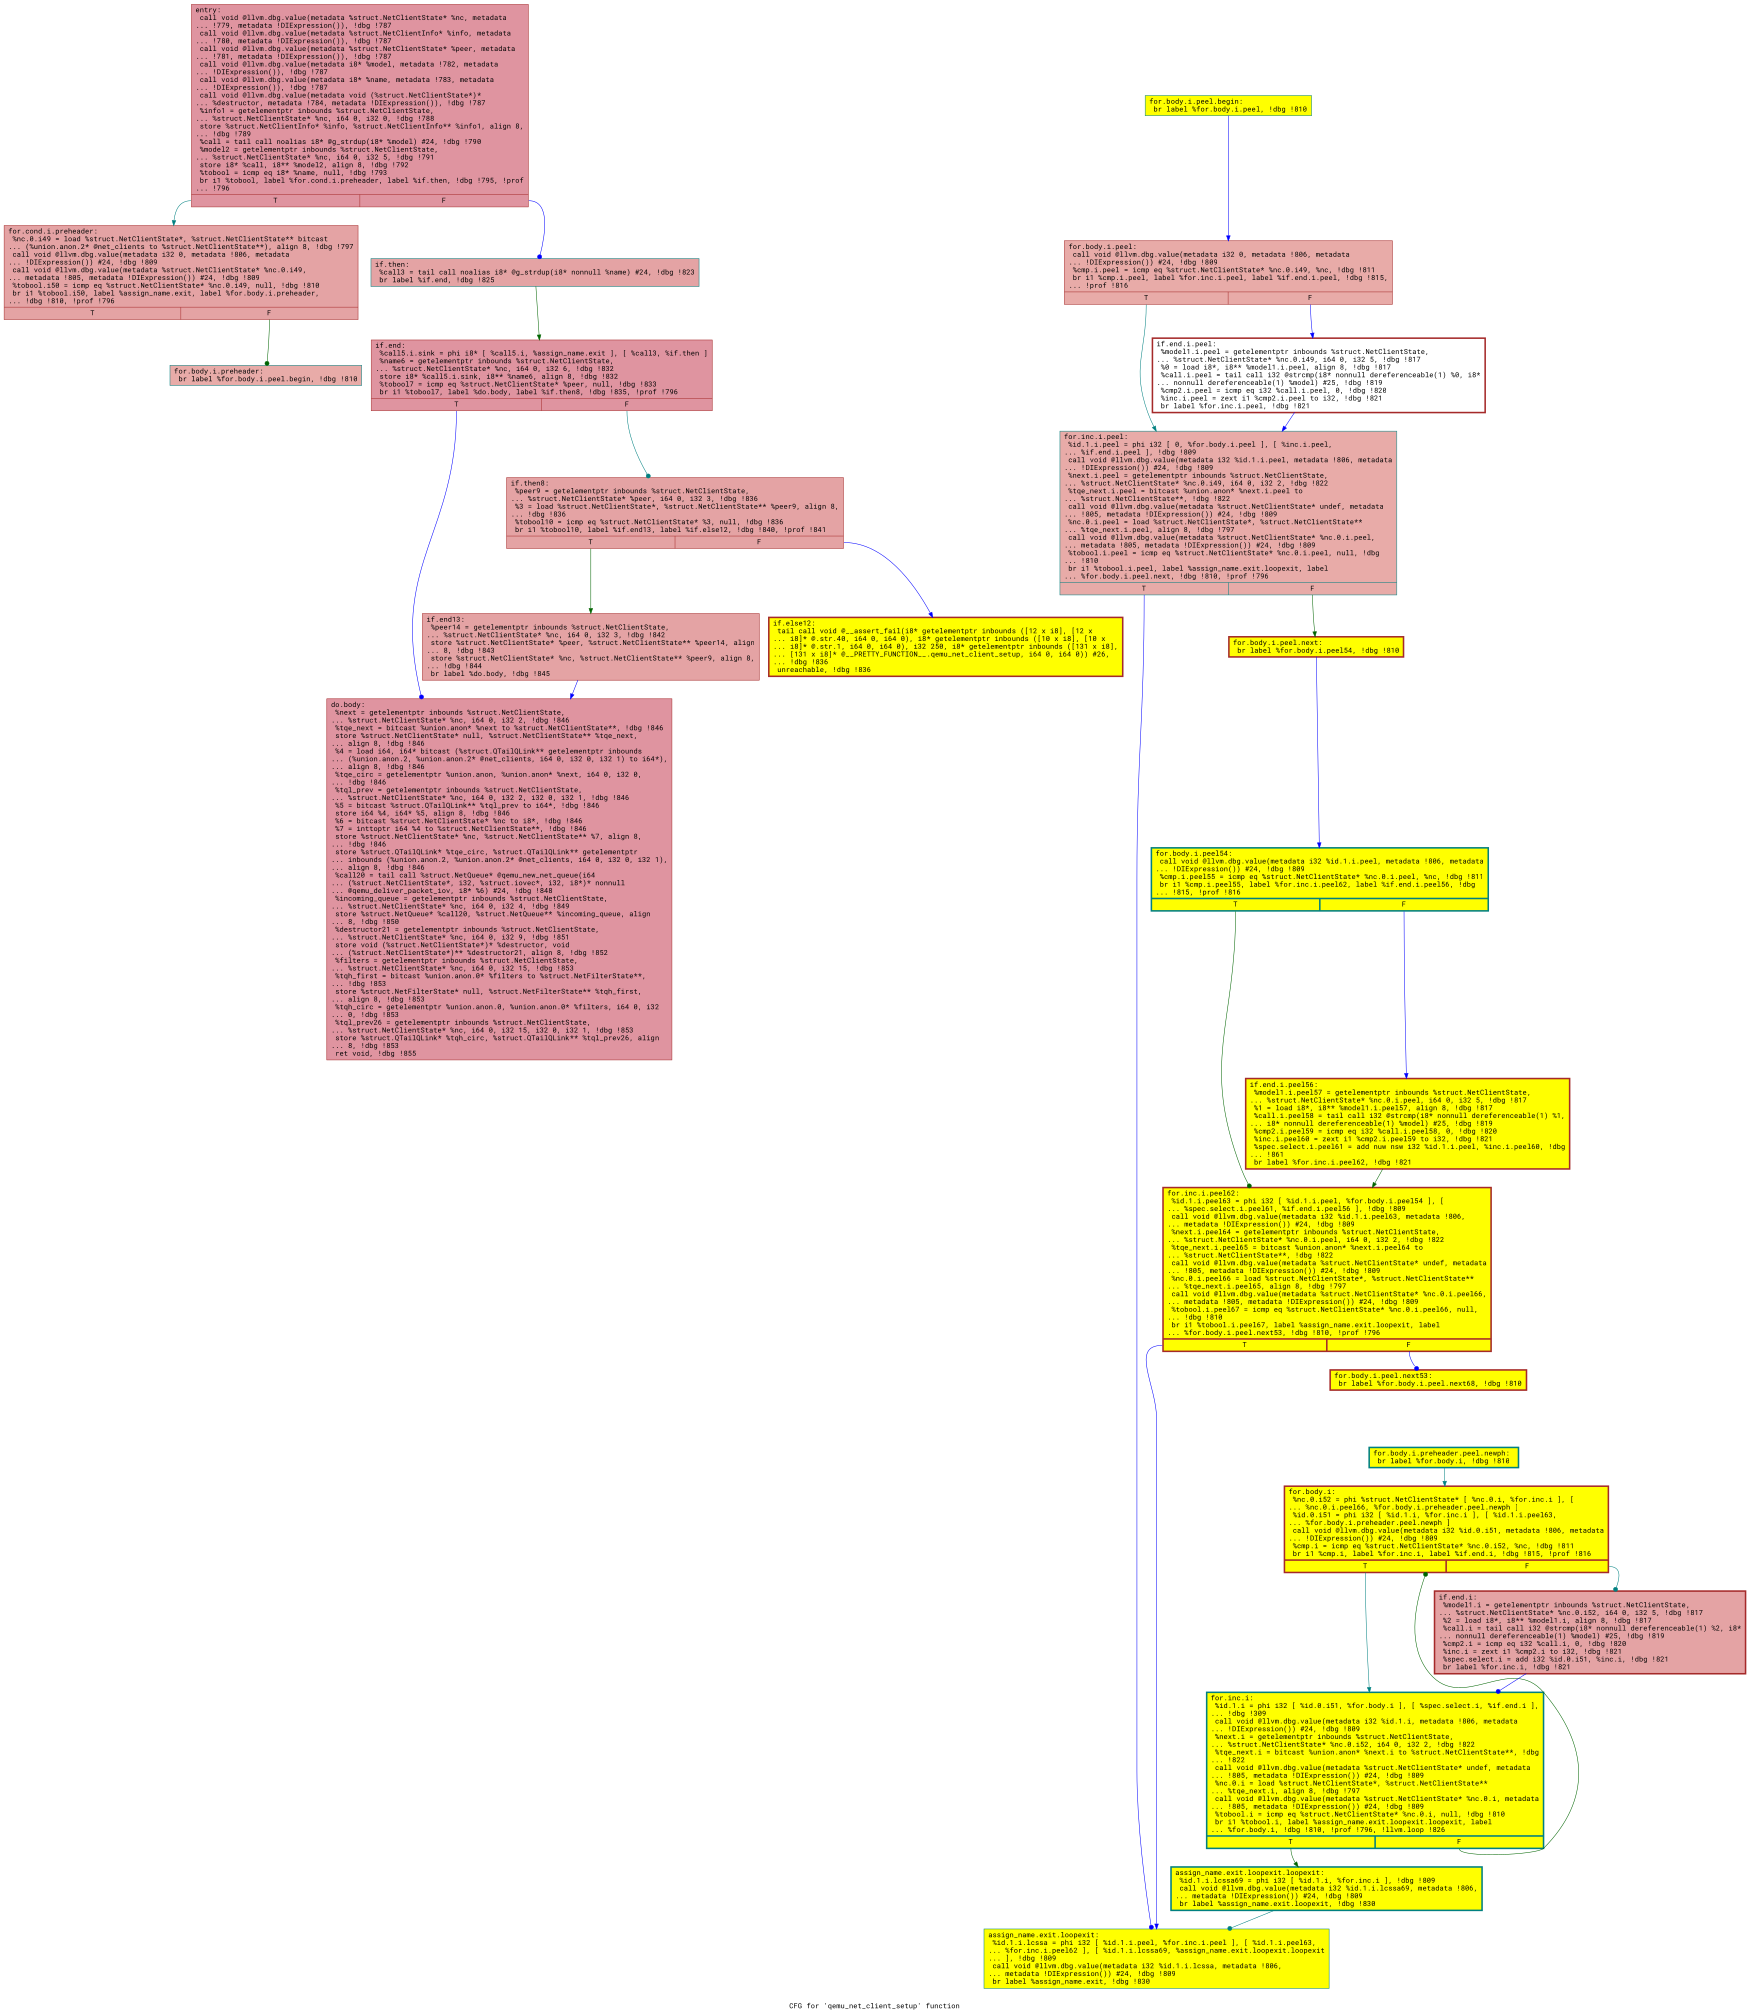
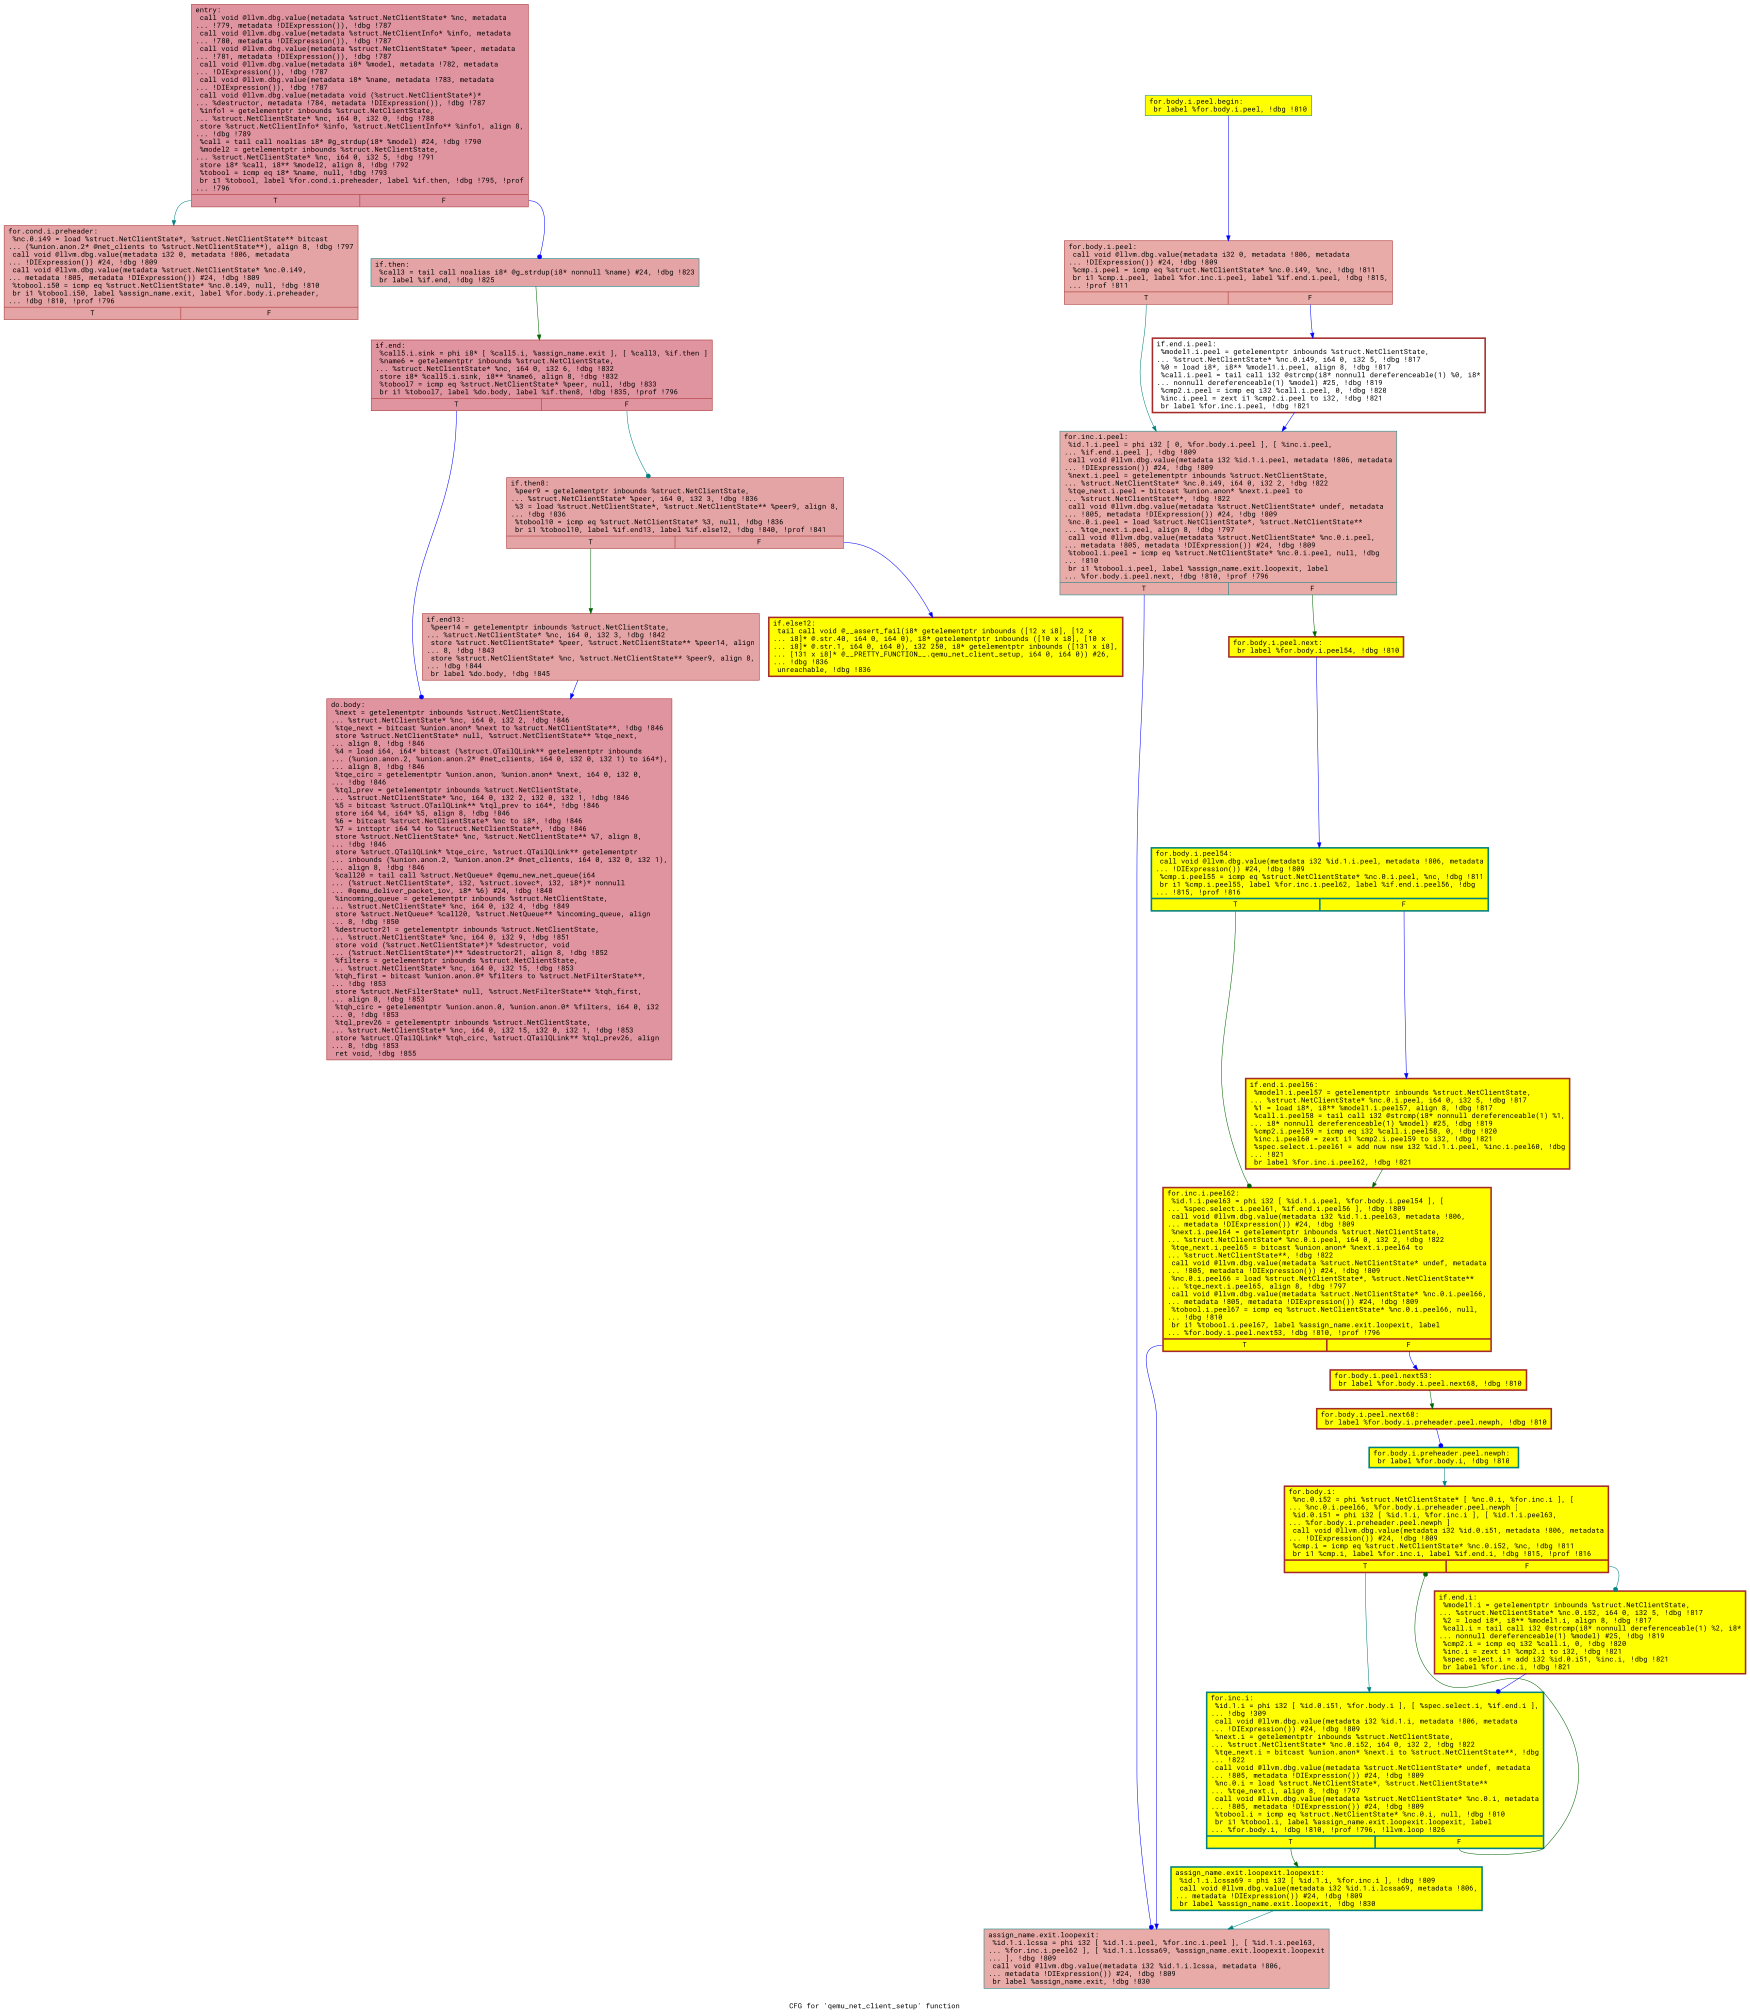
(1098, 285) -> (1098, 285)
(266, 375) -> none
(1267, 1154) -> (1267, 1154)
(1411, 1359) -> (1411, 1359)
none -> (1434, 1419)
(1590, 1632) -> (1590, 1632)
(1253, 1919) -> (1253, 1919)
(1157, 1959) -> (1157, 1959)
